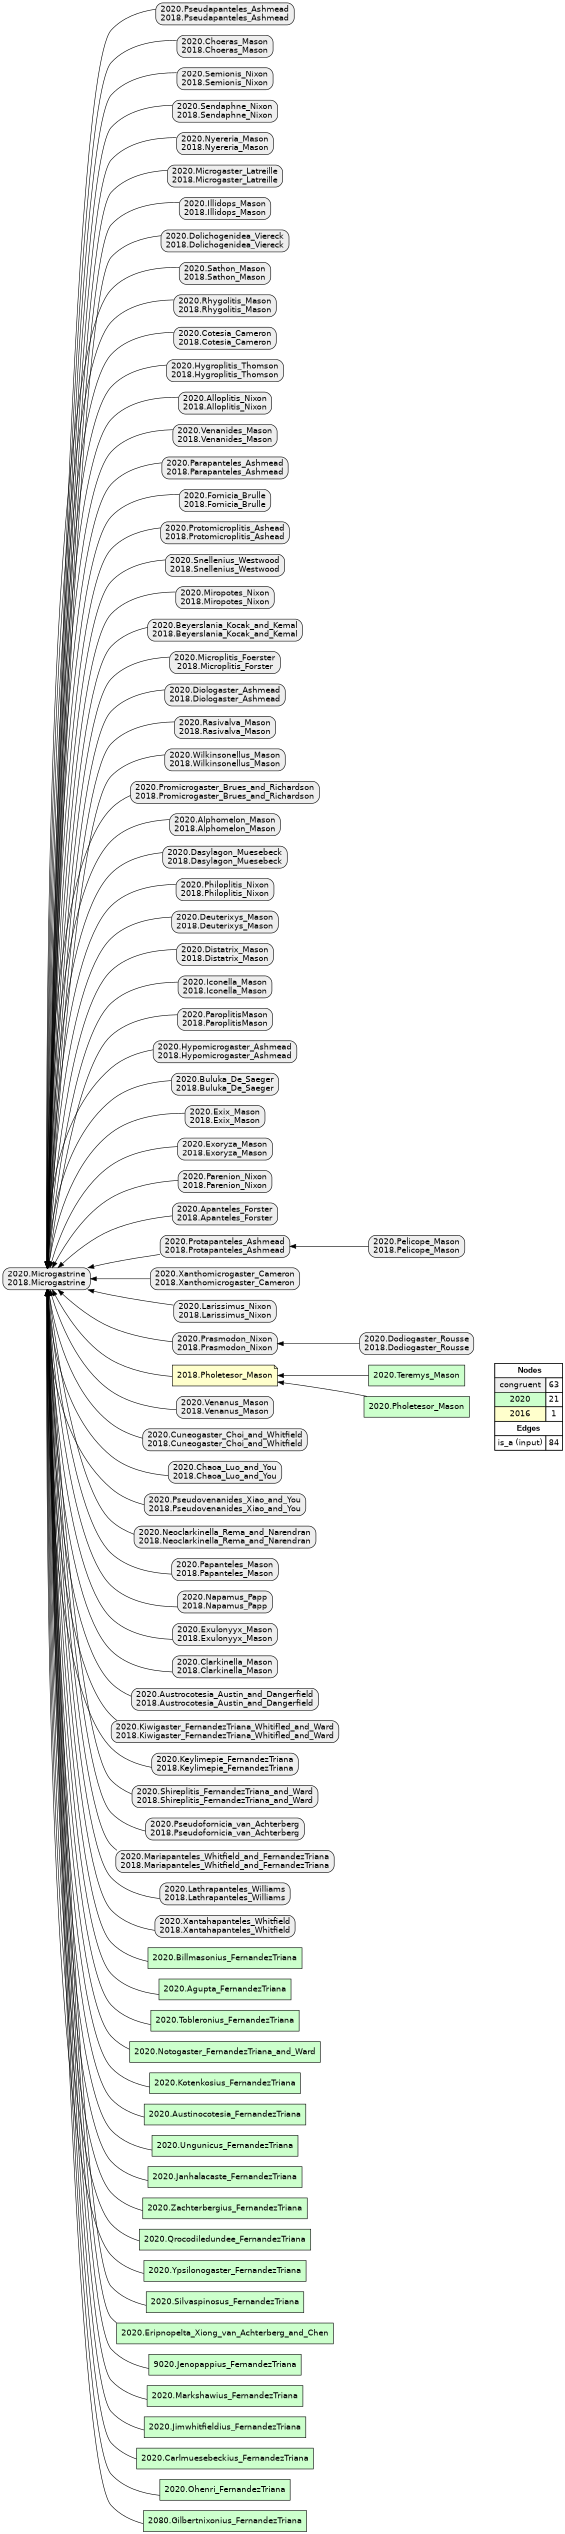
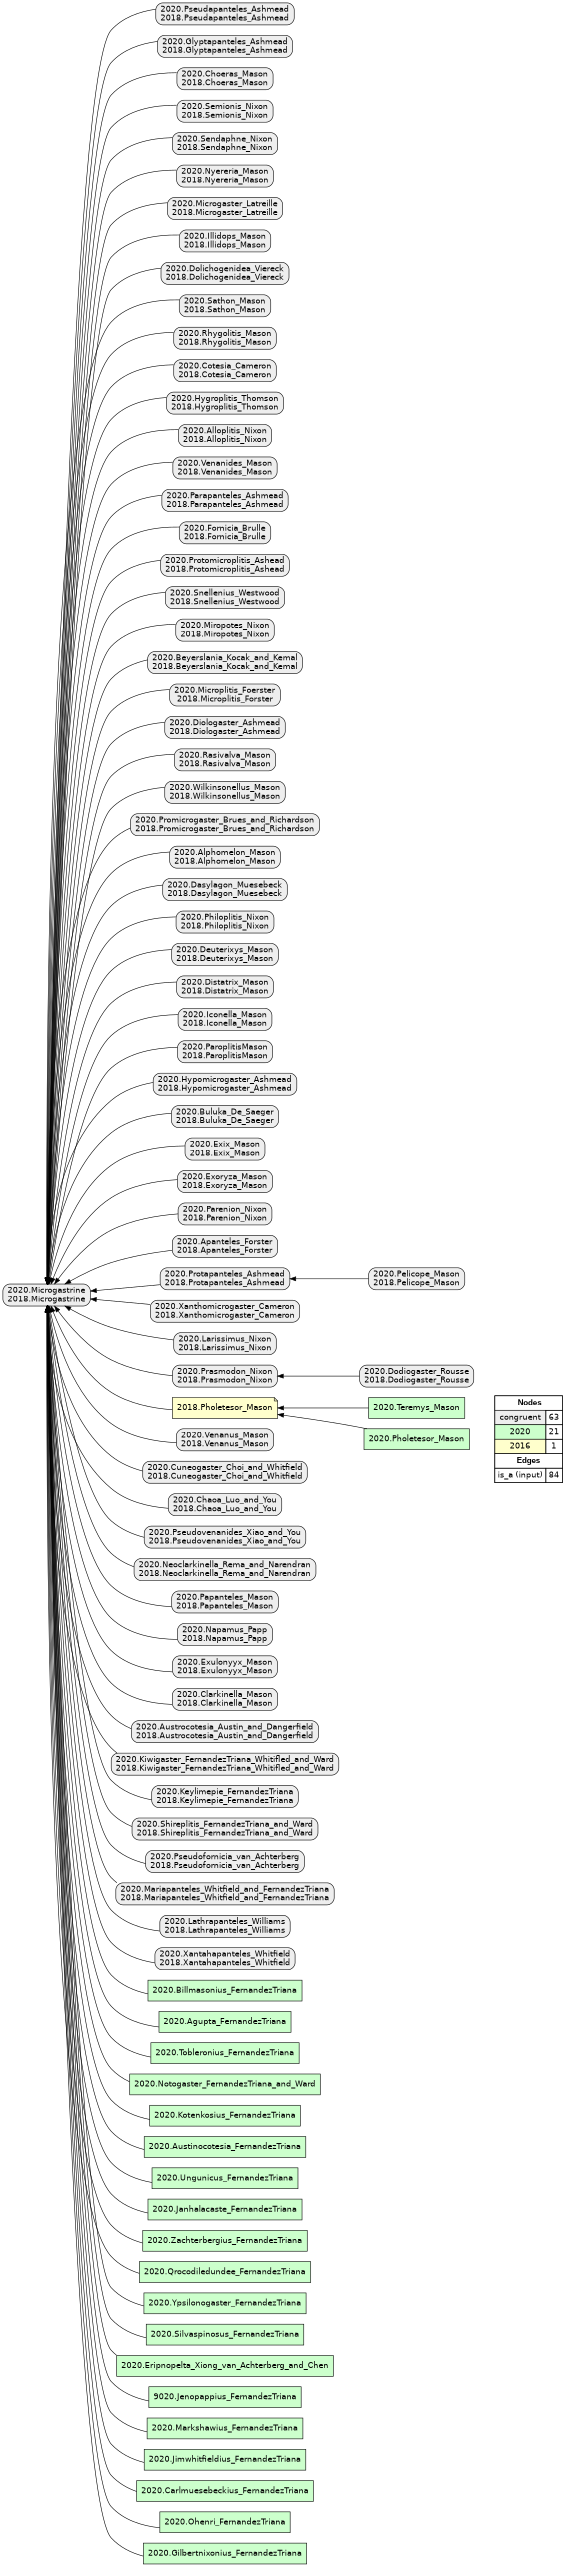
none -> (225, 46)
(225, 2521) -> (225, 2554)
